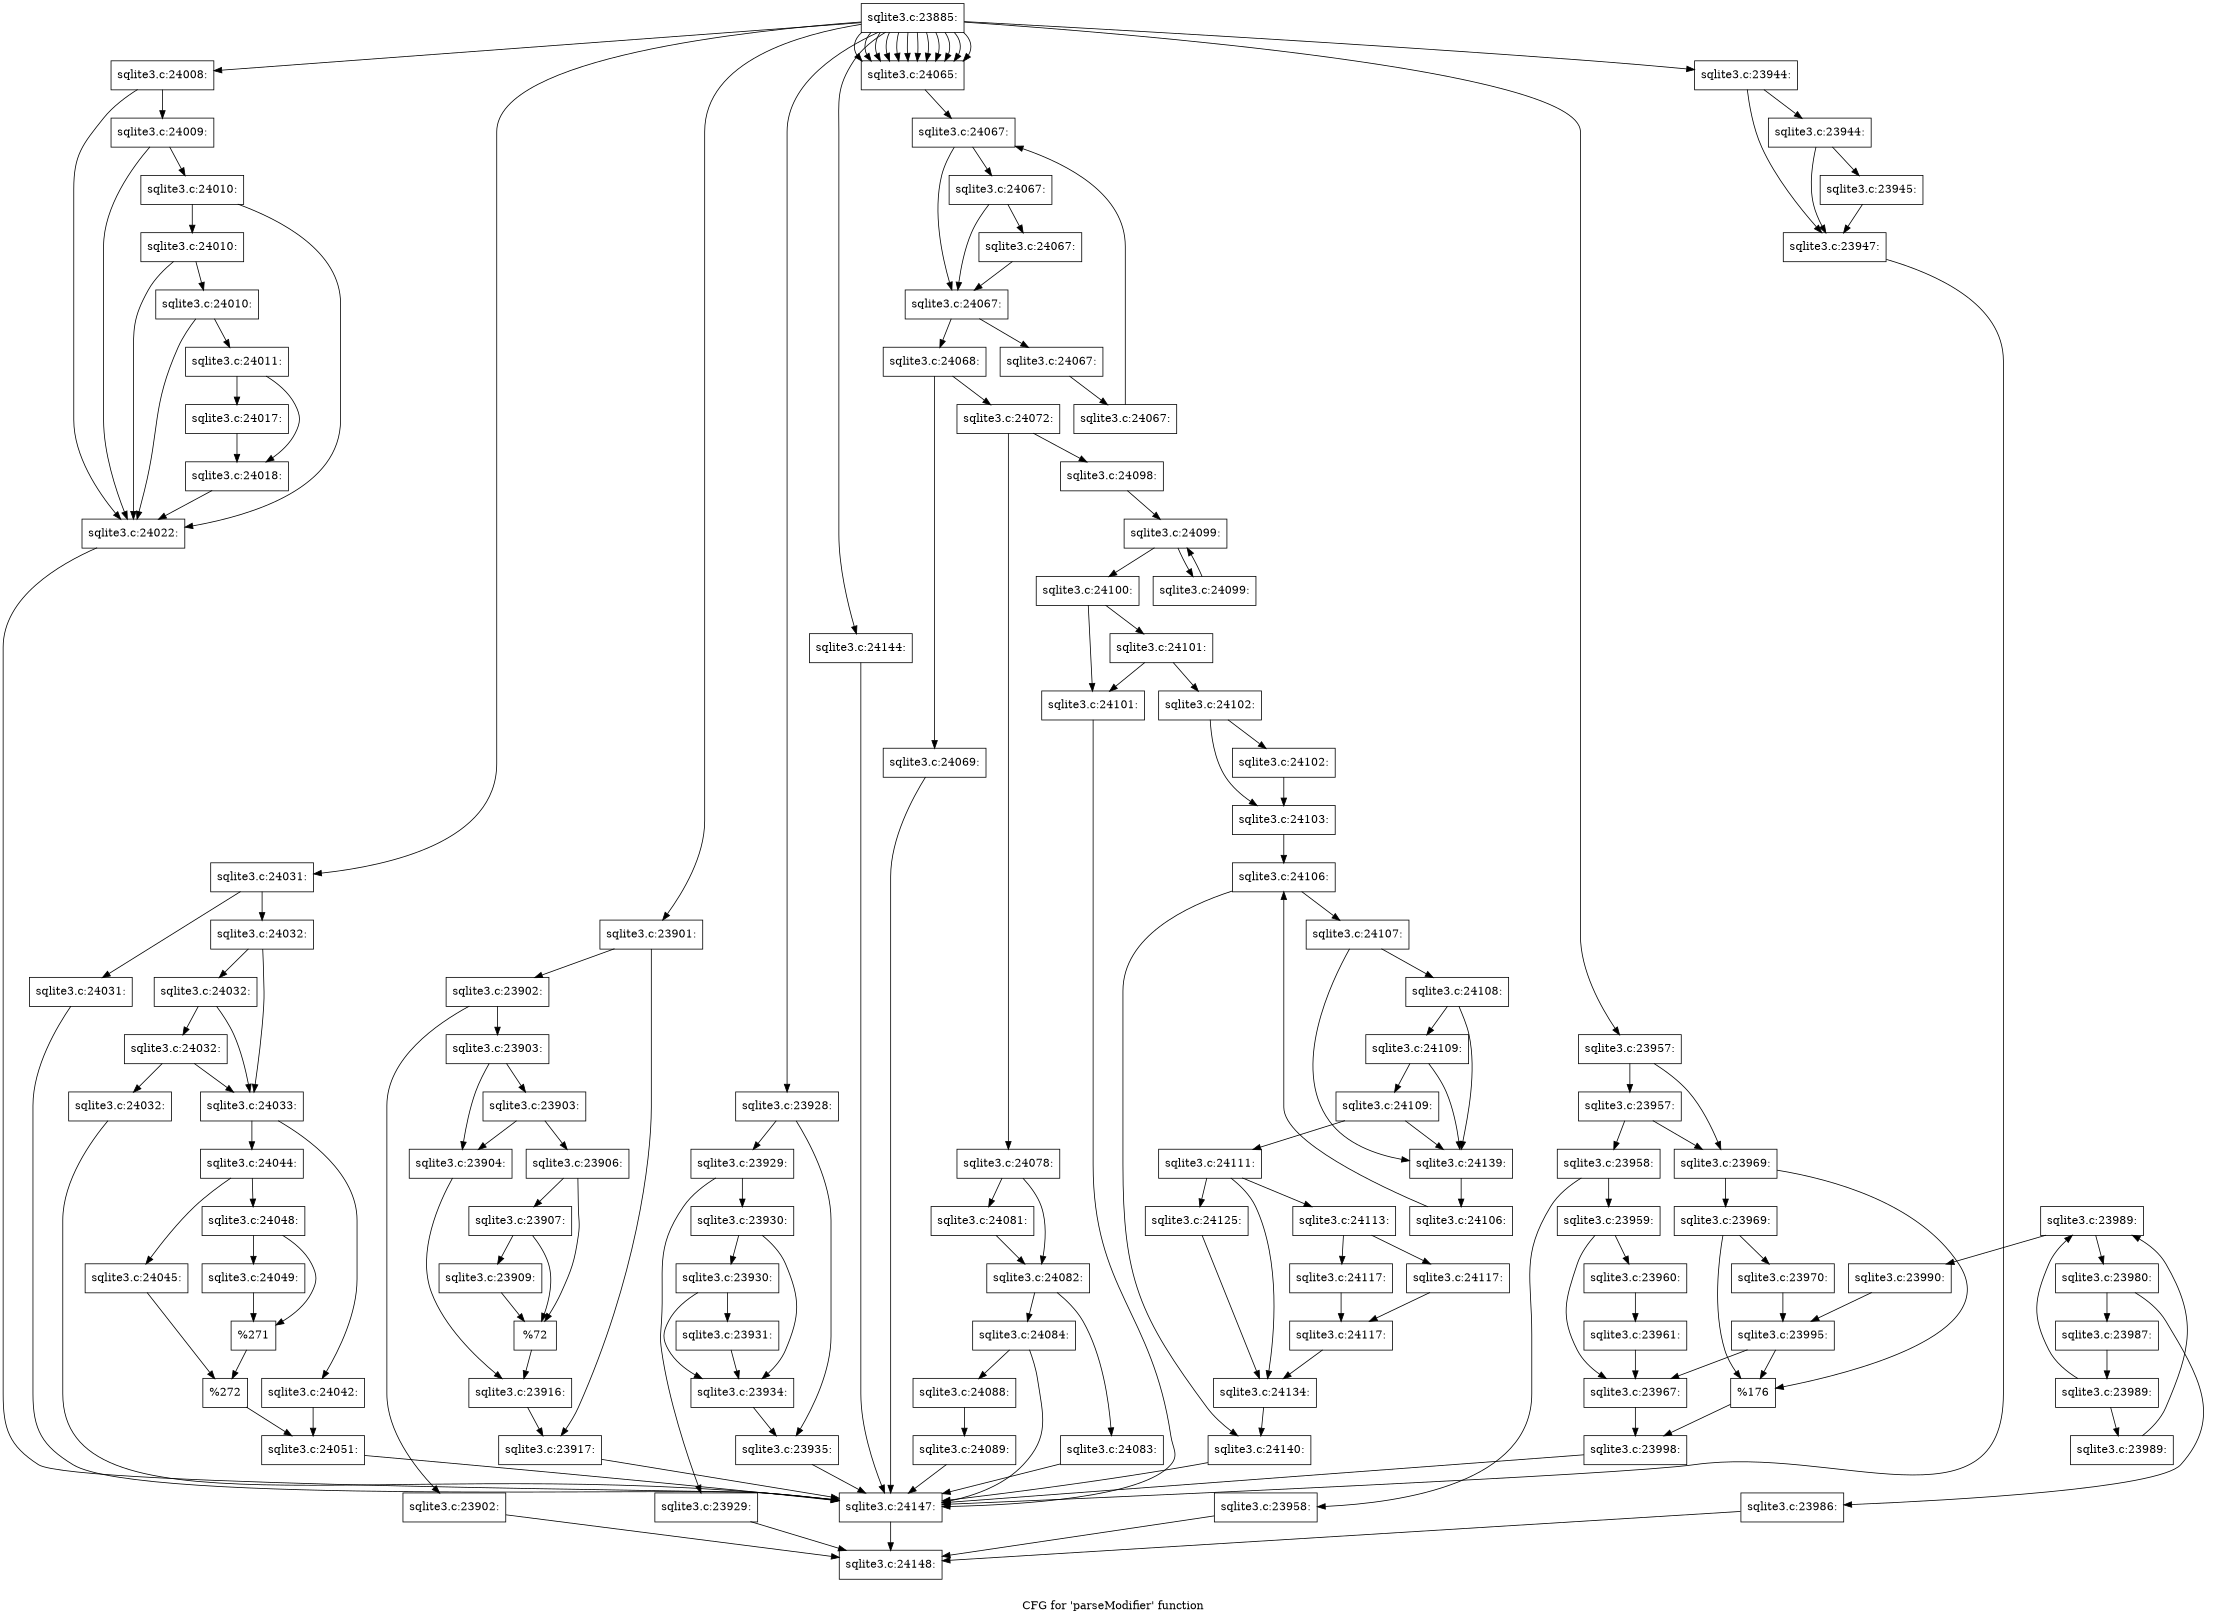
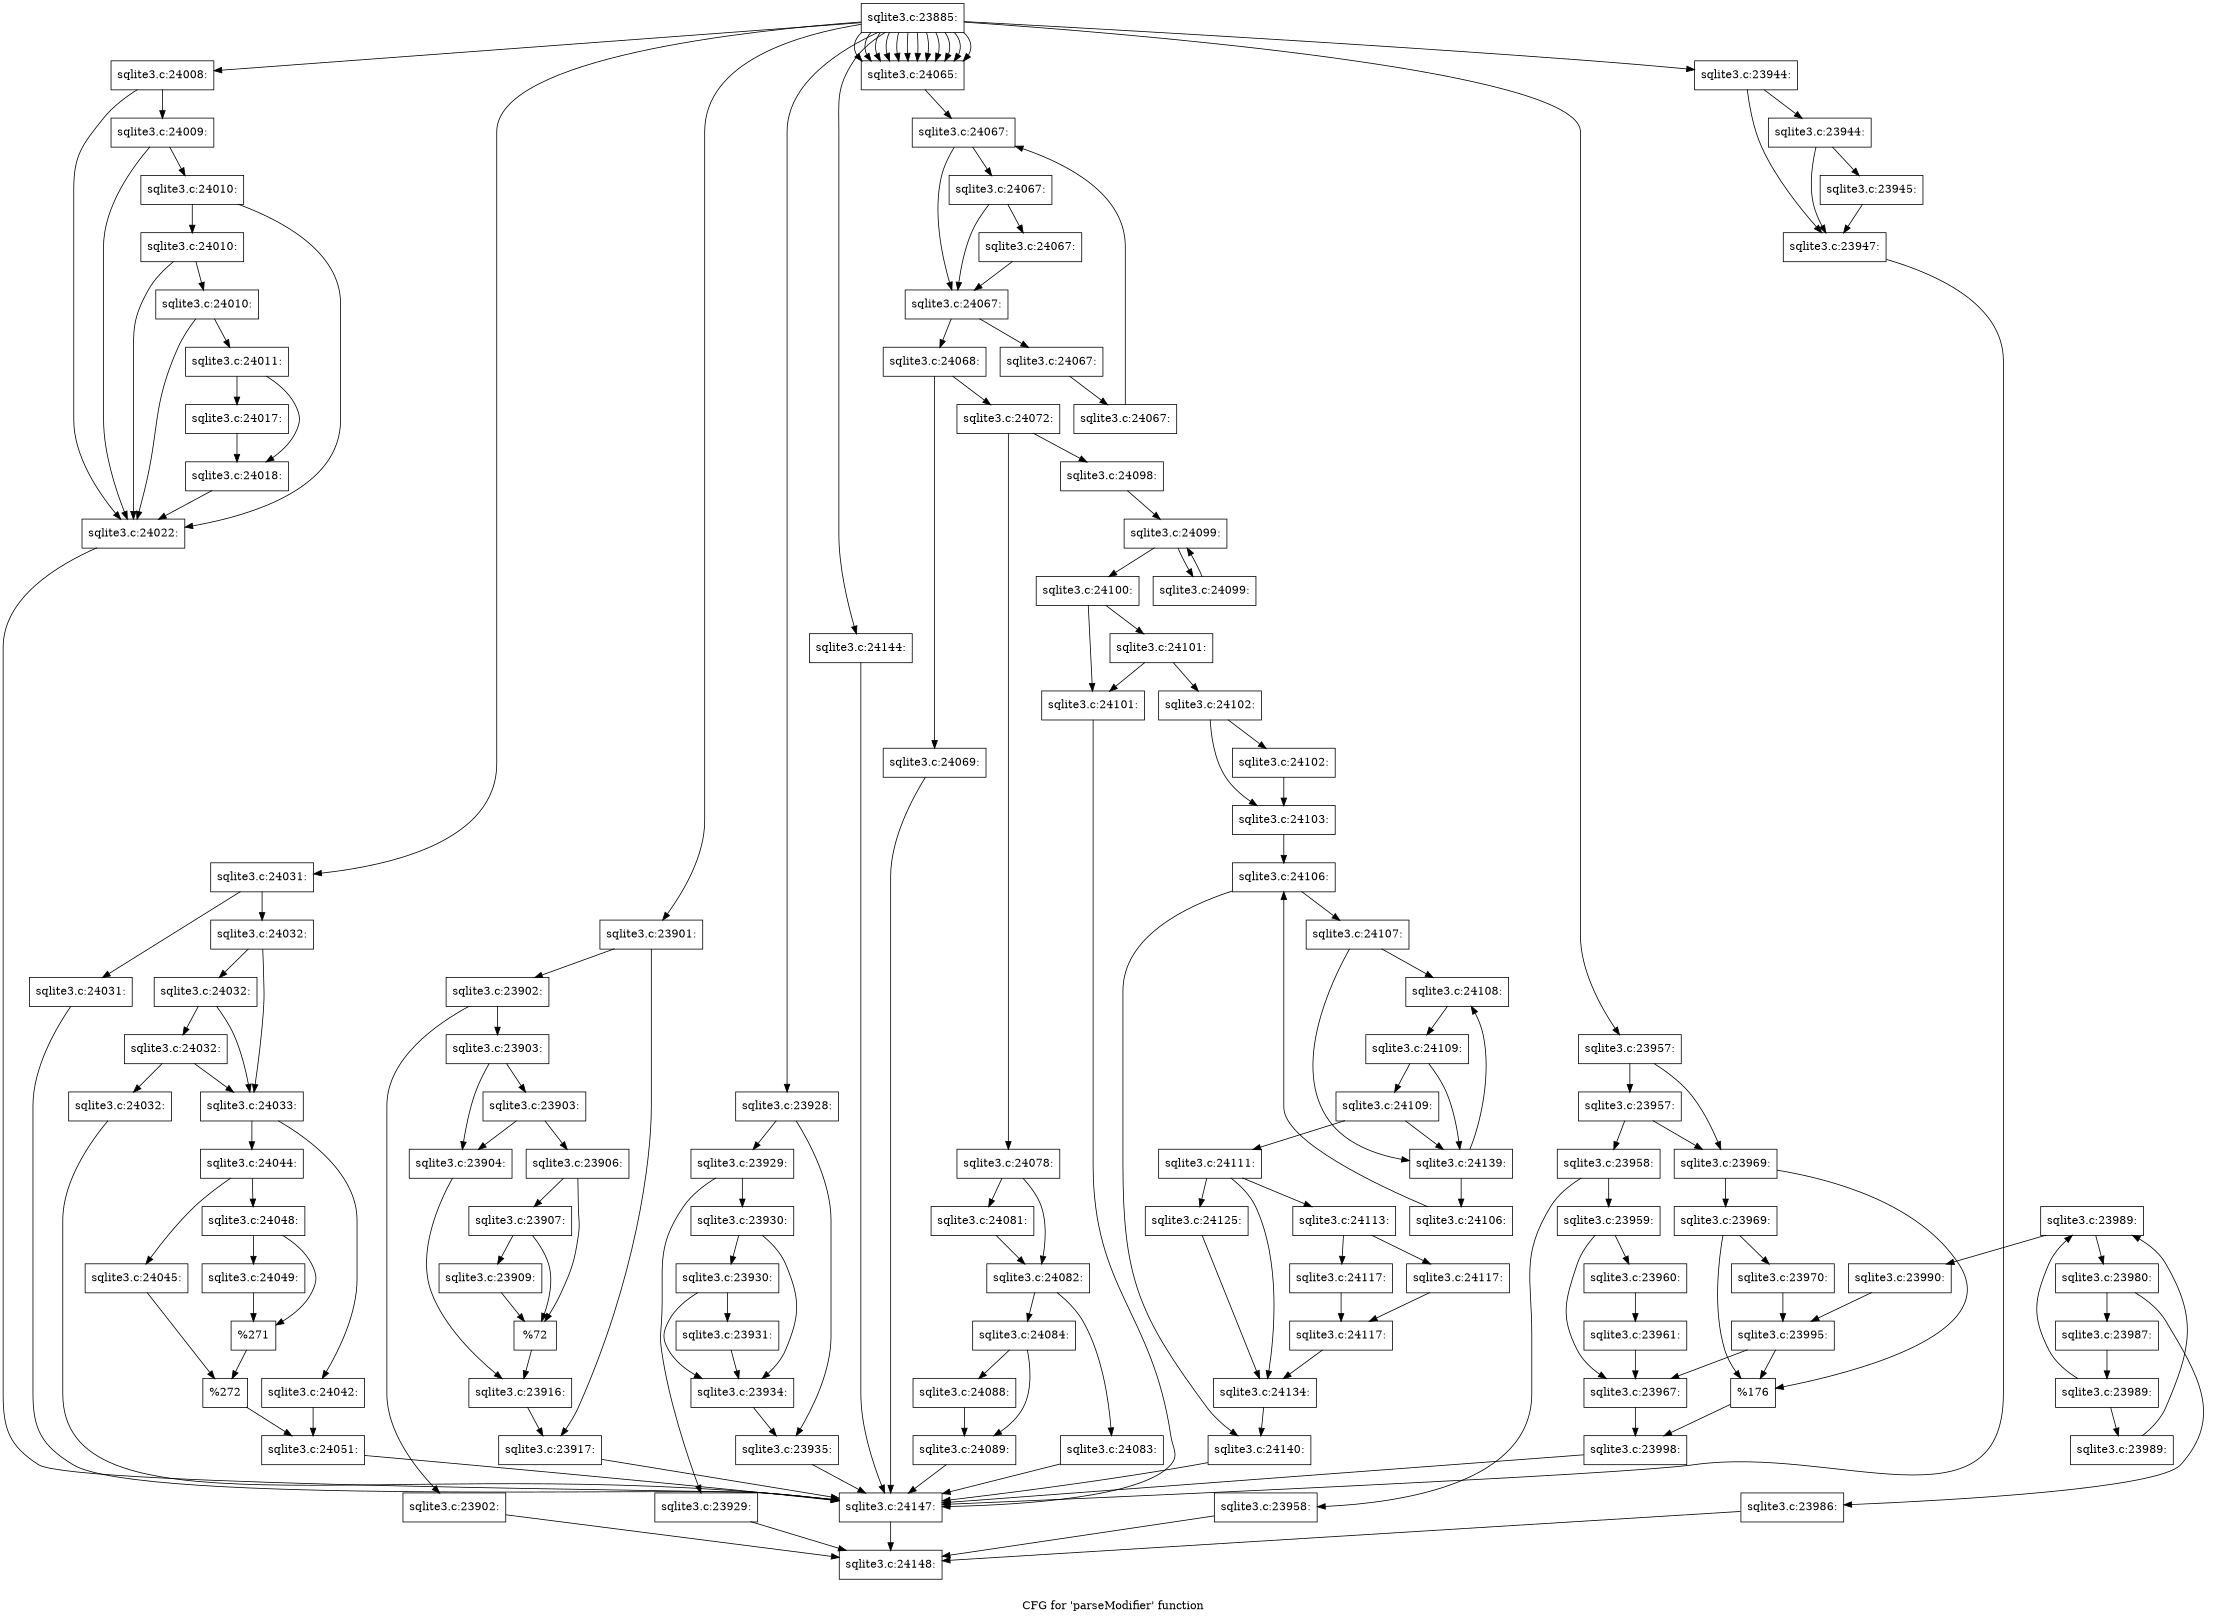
(1472, 1073) -> (1485, 1081)
(1035, 1449) -> (1028, 1396)
